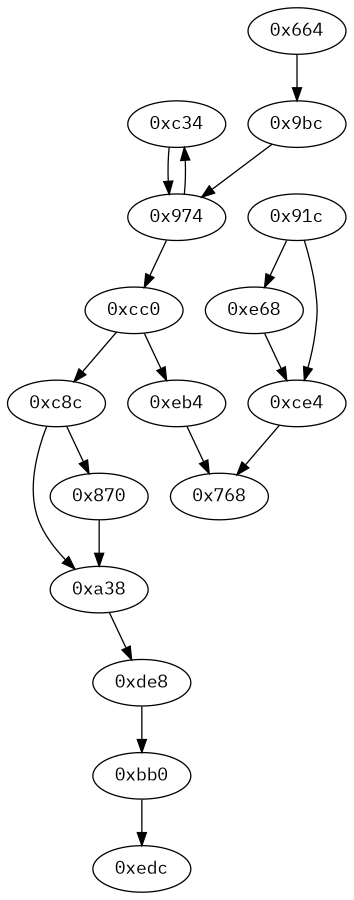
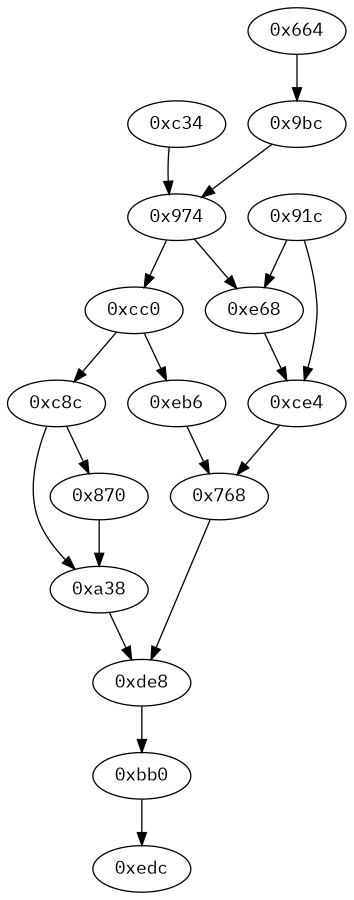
(185, 177) -> (211, 259)
(177, 403) -> (177, 403)
none -> (183, 584)
